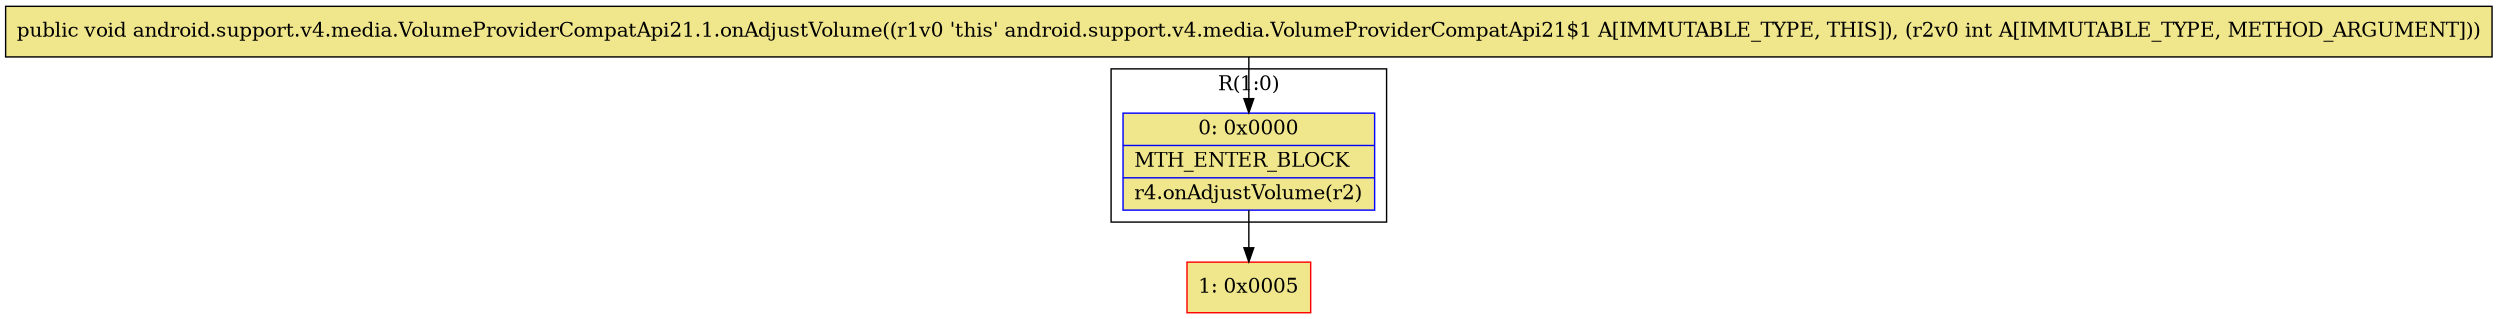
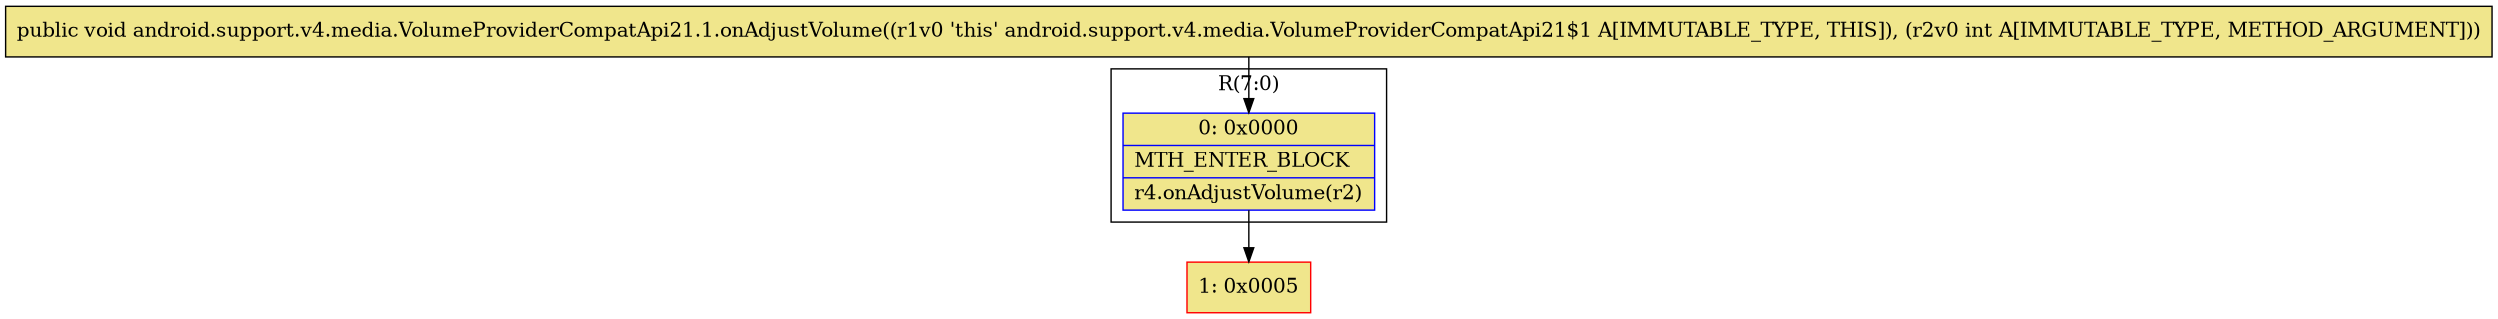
(1249, 85) -> (1249, 85)
